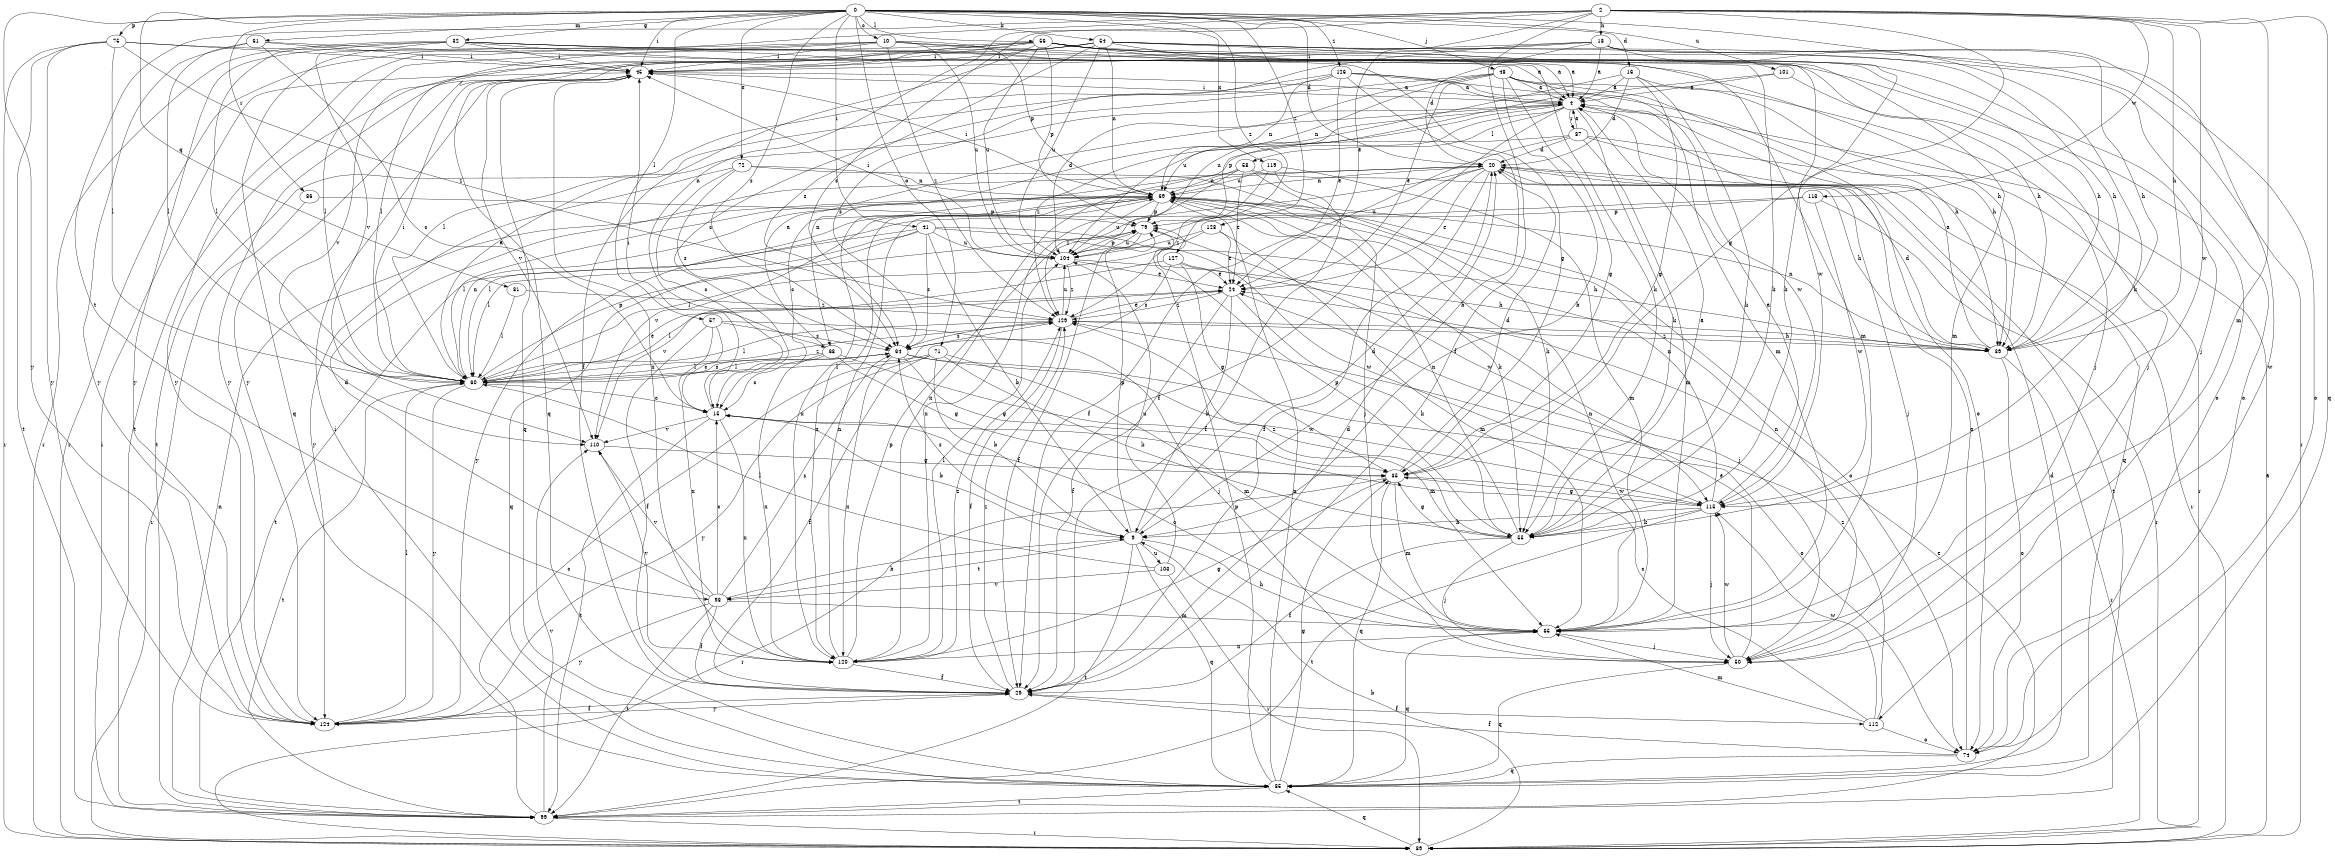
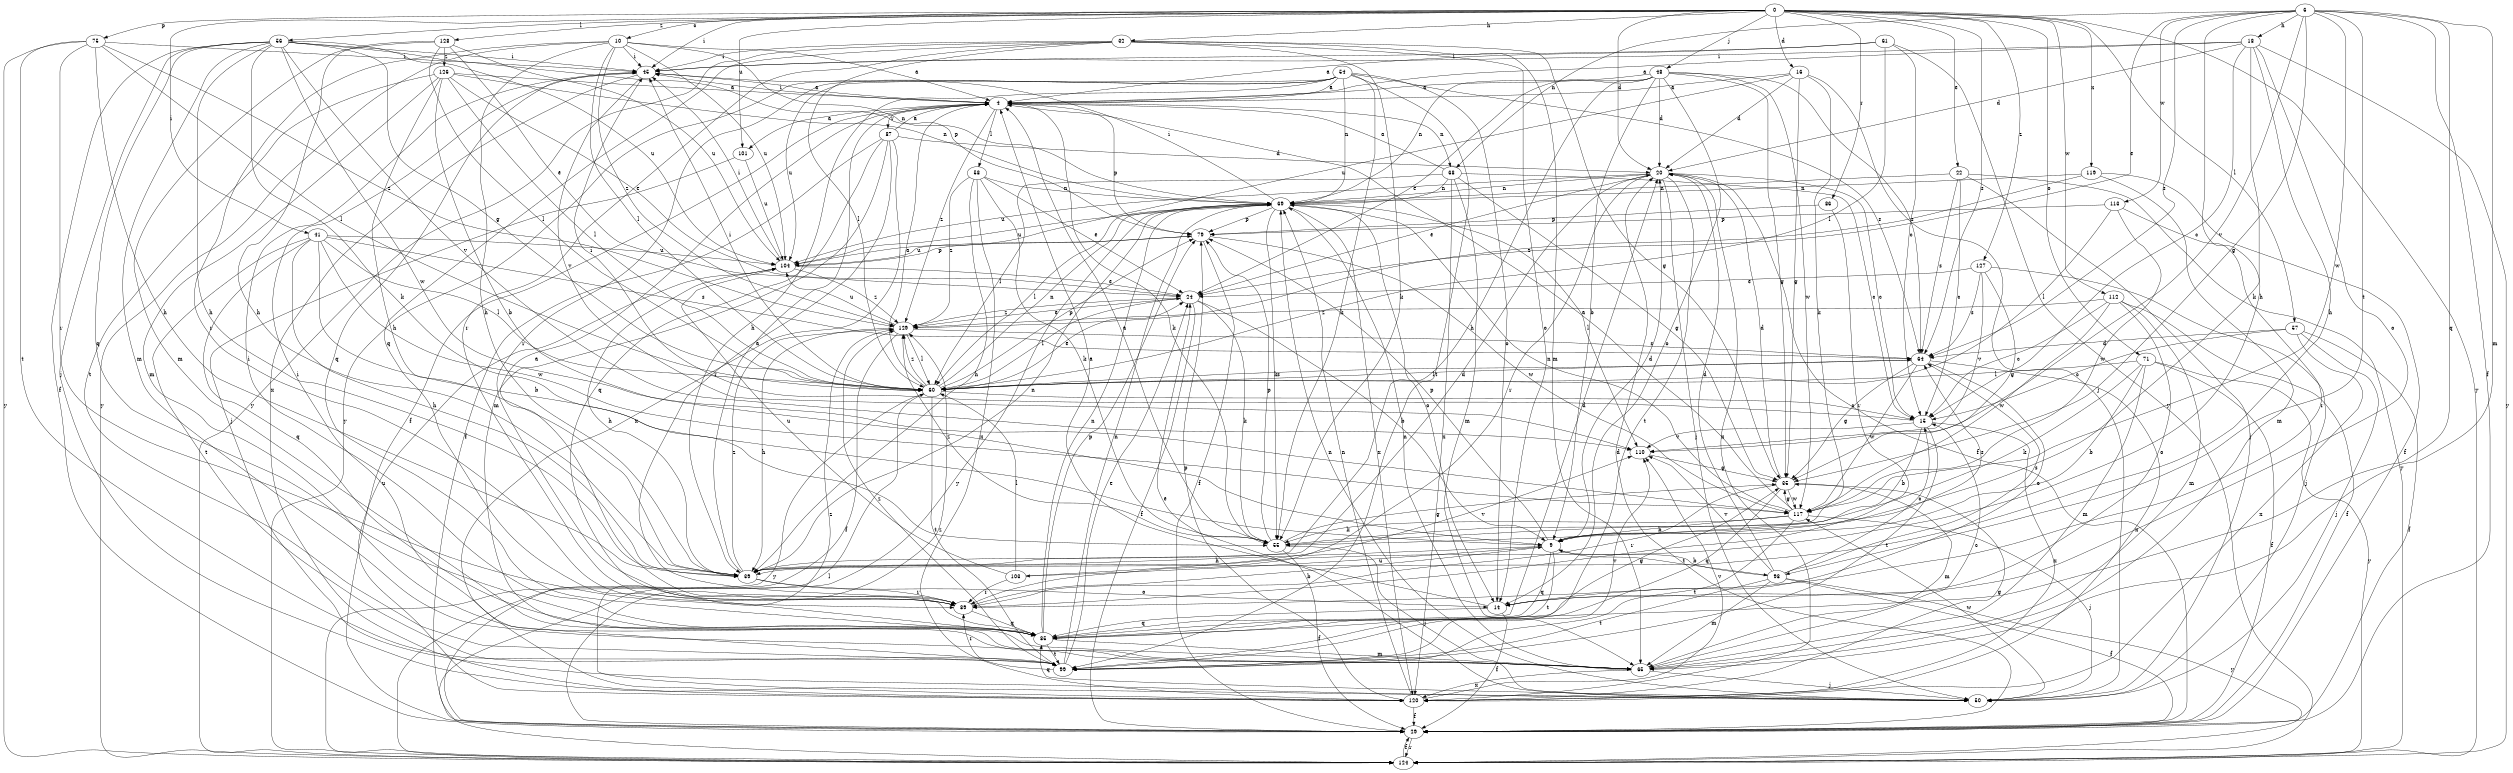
(1601, 10) -> (2305, 10)
(1113, 13) -> (444, 56)
(557, 24) -> none
(646, 26) -> (1489, 26)
(989, 27) -> none
(884, 63) -> none
(1670, 89) -> (885, 110)
(1033, 119) -> (903, 119)
(1231, 127) -> (1659, 121)
(742, 166) -> (1959, 173)
(1239, 181) -> (1803, 189)
(381, 212) -> (498, 220)
(516, 290) -> none
(1388, 298) -> (1374, 202)
(657, 321) -> (1588, 328)
(818, 336) -> (2105, 344)
none -> (301, 355)
(944, 461) -> (384, 484)
(1711, 507) -> (1798, 515)
(569, 569) -> (880, 499)
(953, 585) -> (1349, 546)
(1331, 613) -> (1151, 561)
(715, 709) -> (1410, 748)
(1407, 709) -> (1380, 654)
(1444, 713) -> (2217, 711)
(1966, 756) -> (1497, 608)
